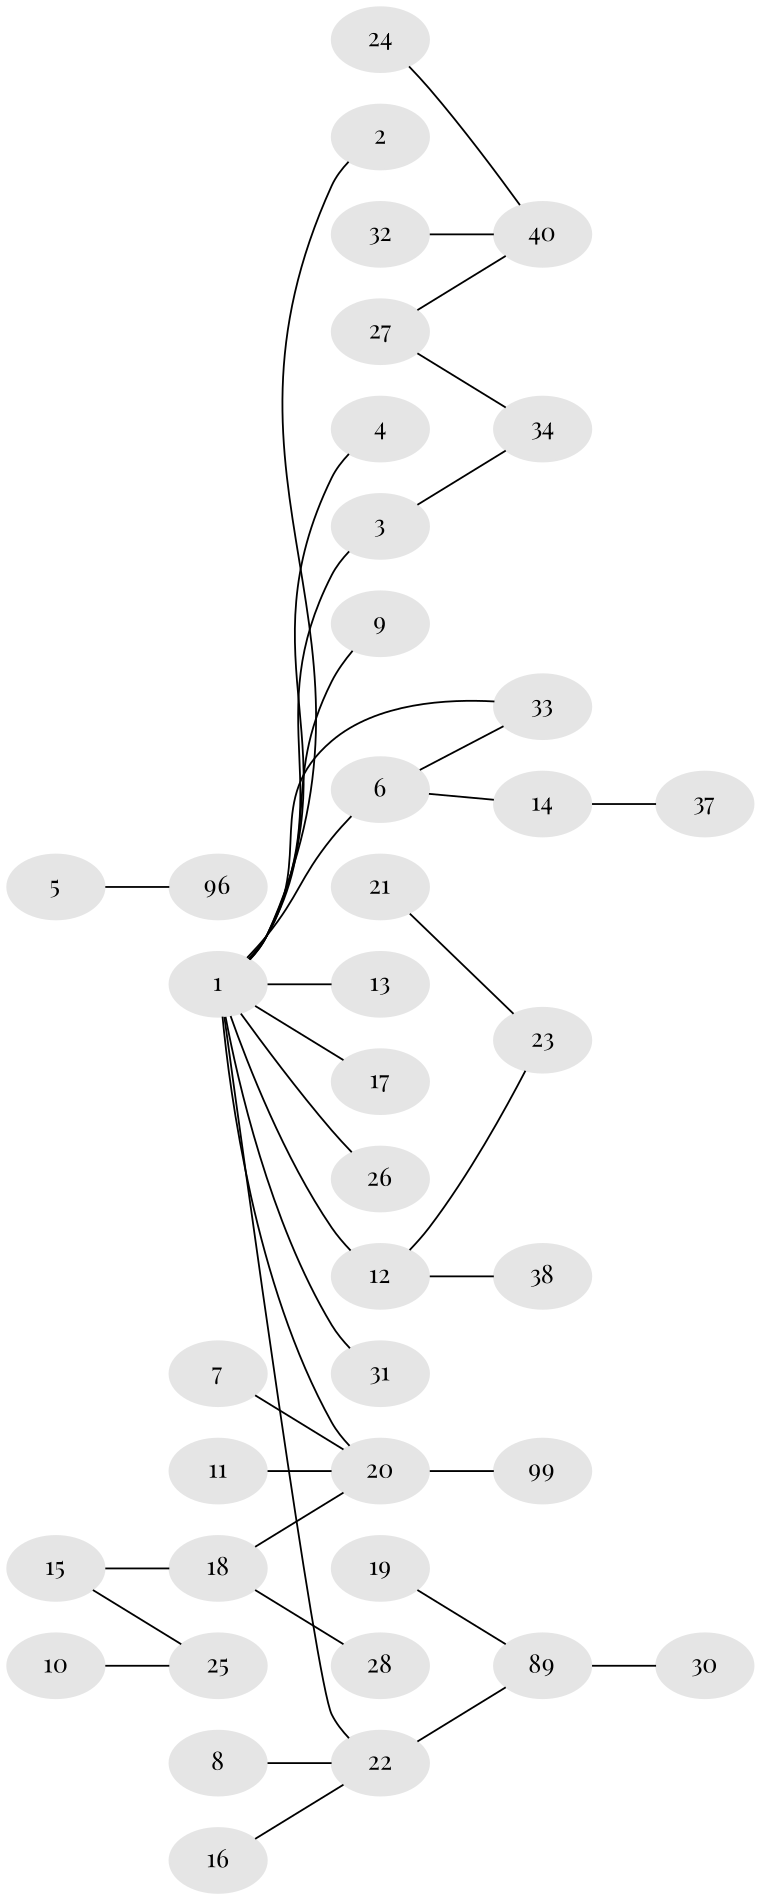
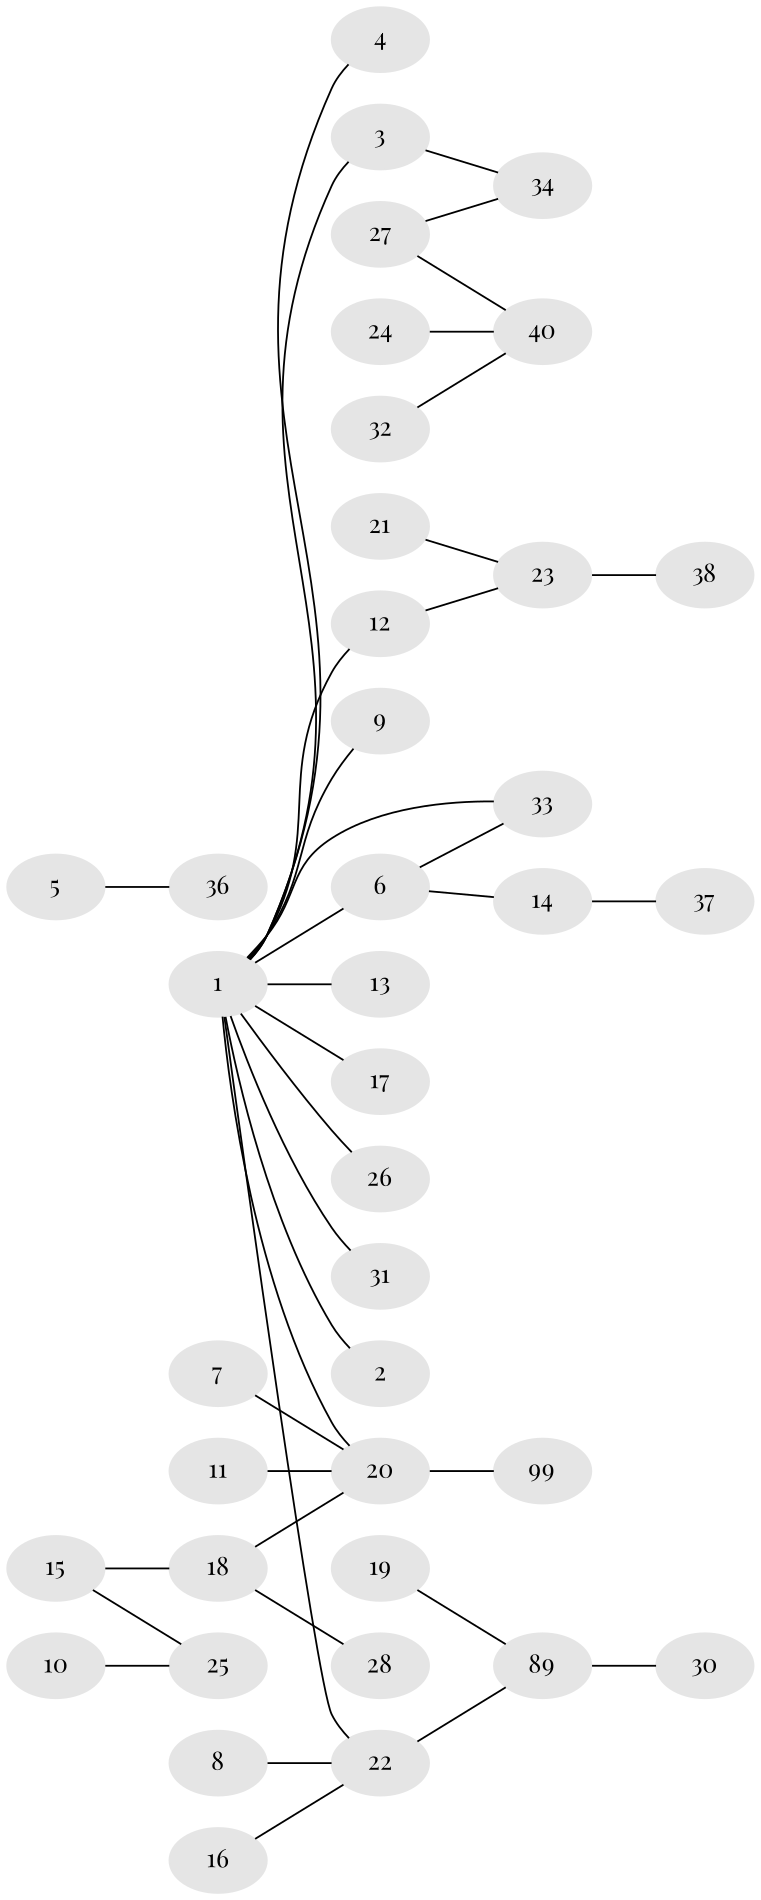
(218, 887) -> (218, 887)
(462, 1276) -> (624, 575)
